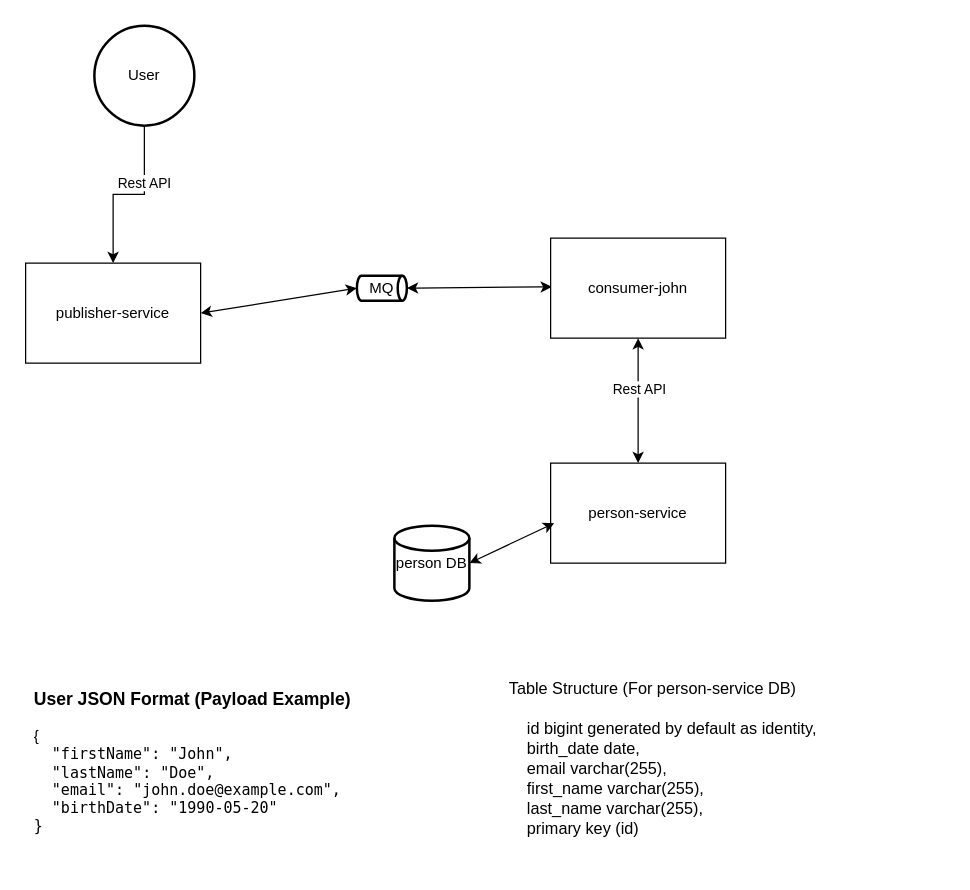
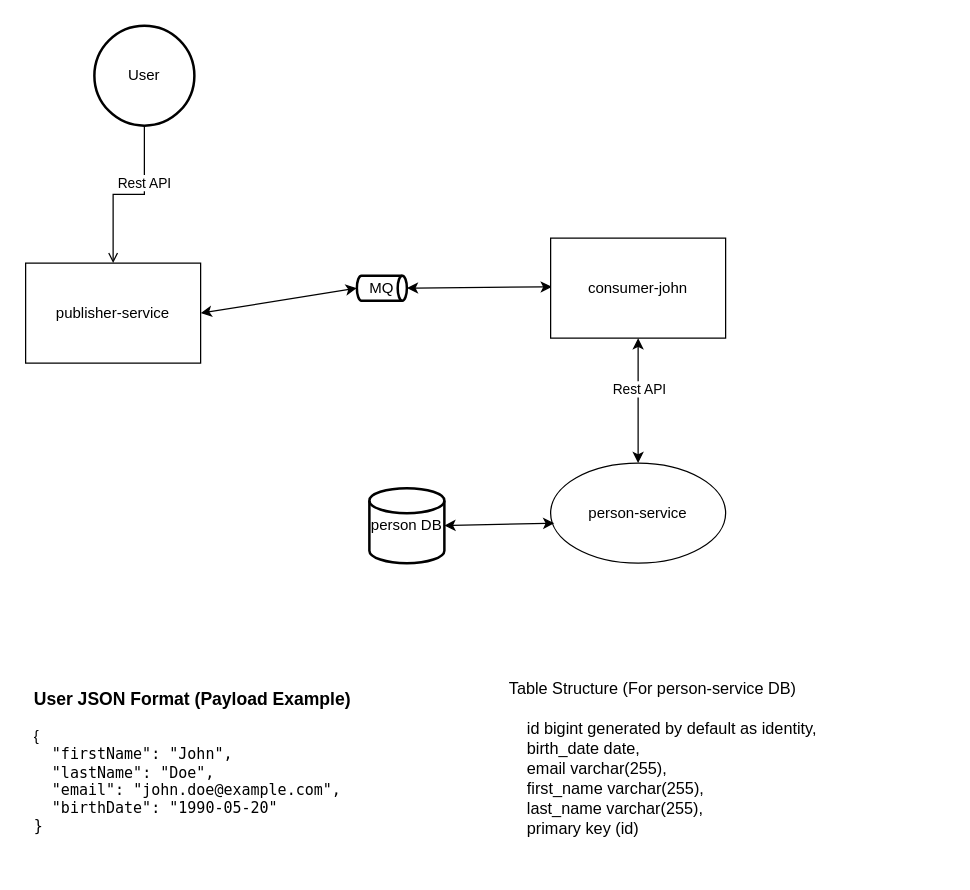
(113, 253) -> (113, 255)
(638, 513) -> (638, 513)
(432, 563) -> (407, 526)
